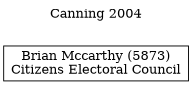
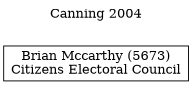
(96, 63) -> (96, 63)
